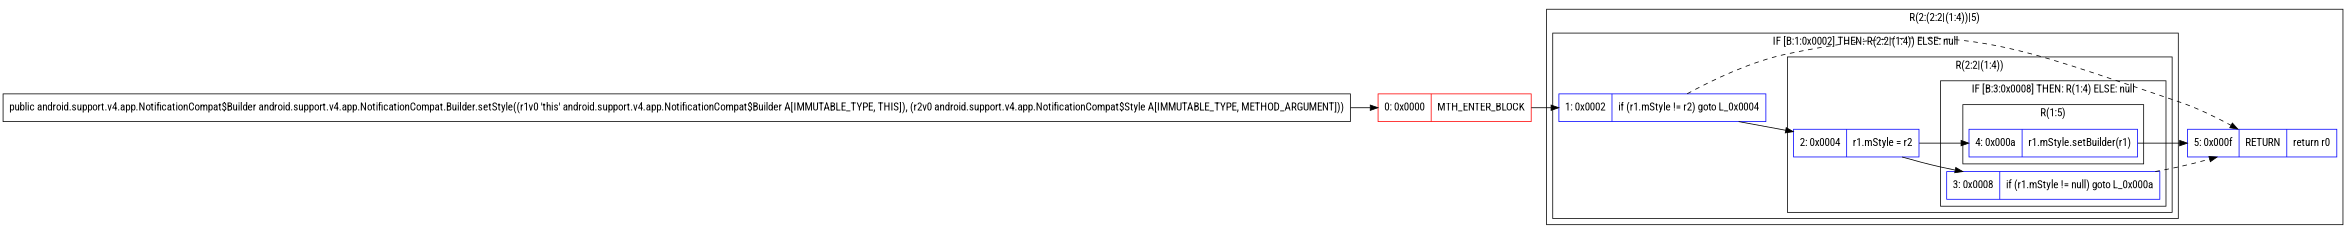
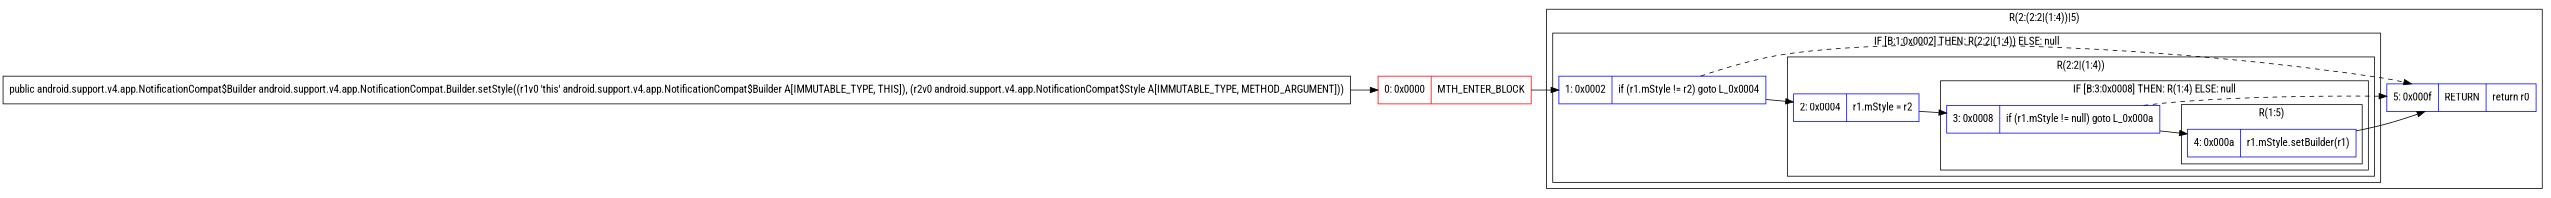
(1936, 143) -> (2170, 132)
